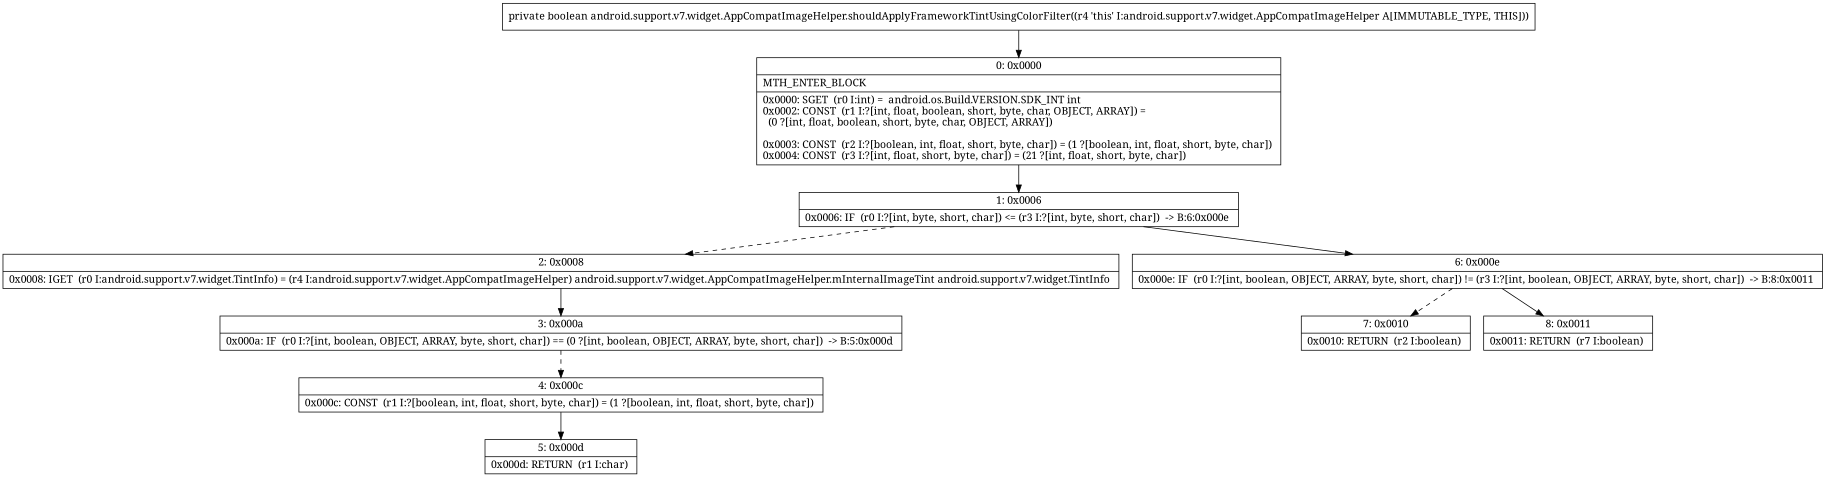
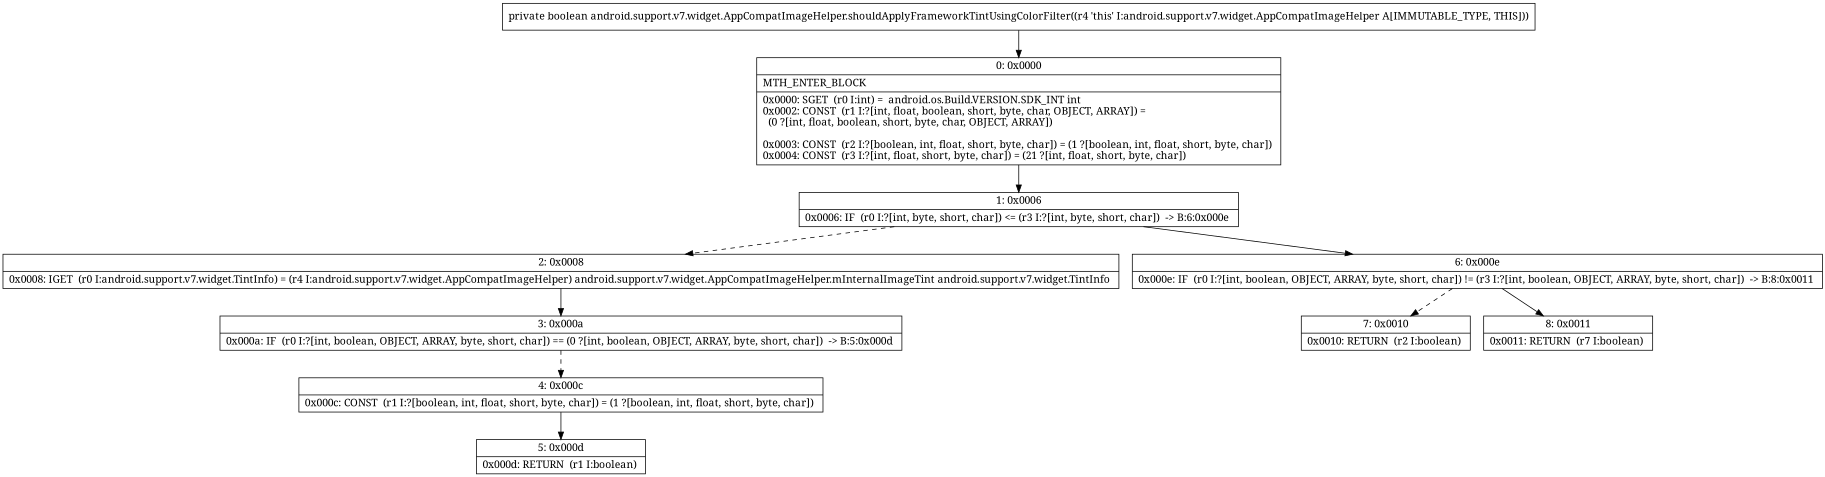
(561, 465) -> (561, 465)
